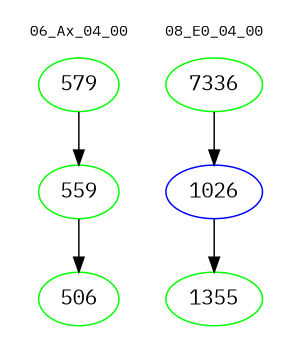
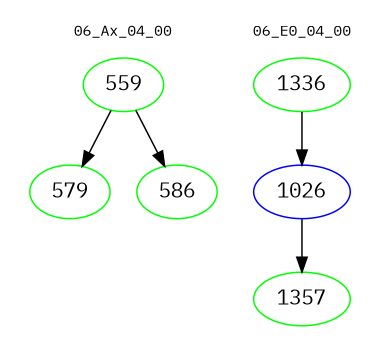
(215, 32) -> (303, 32)
(214, 85) -> (302, 85)
(79, 131) -> (100, 132)
(79, 299) -> (177, 192)
(214, 299) -> (302, 299)
